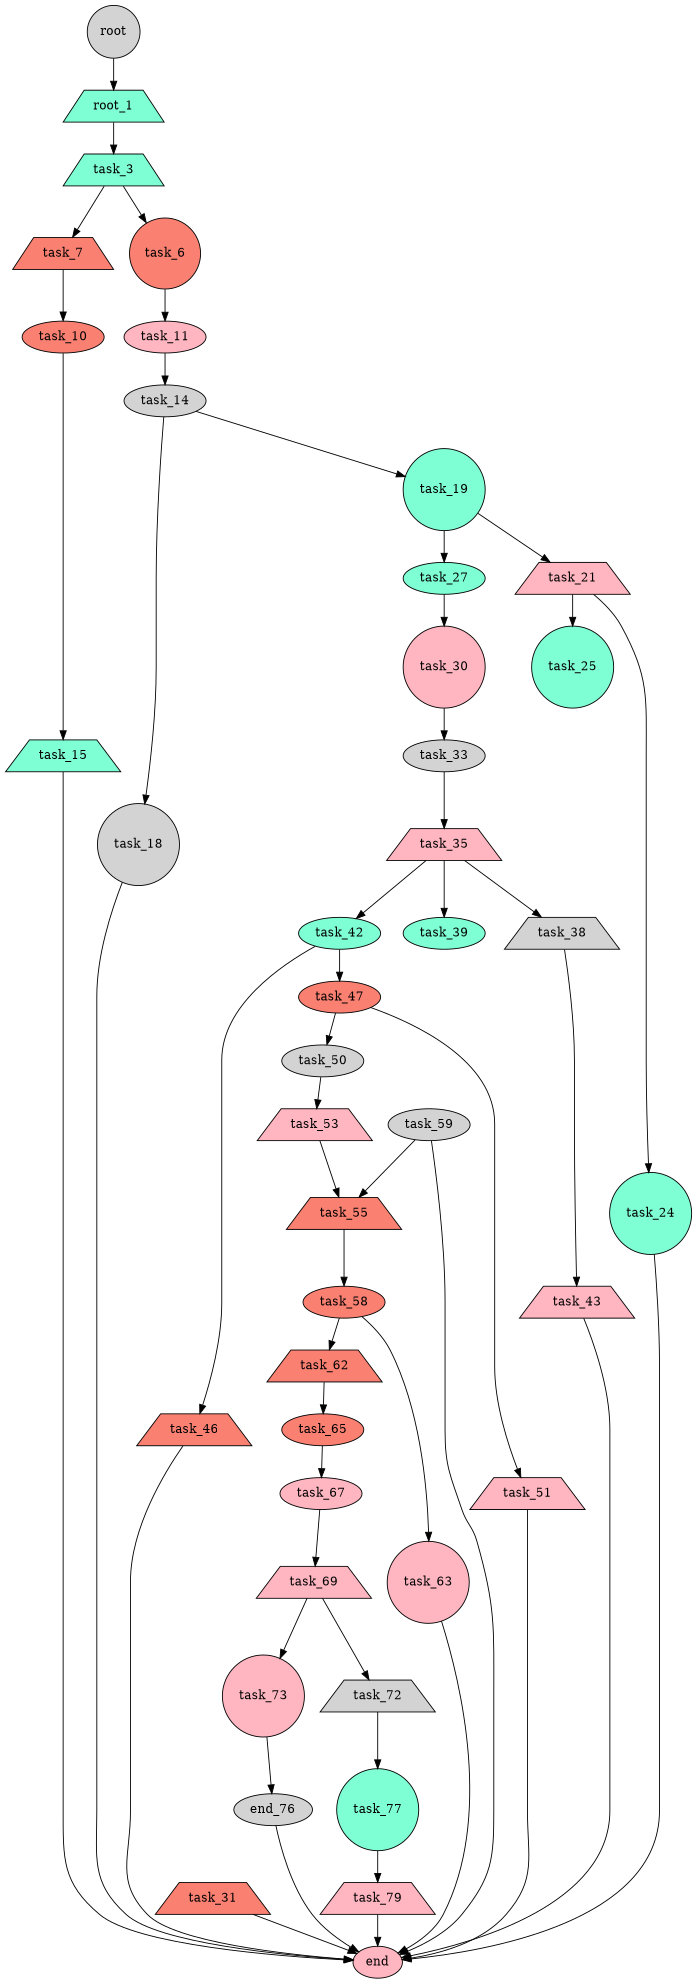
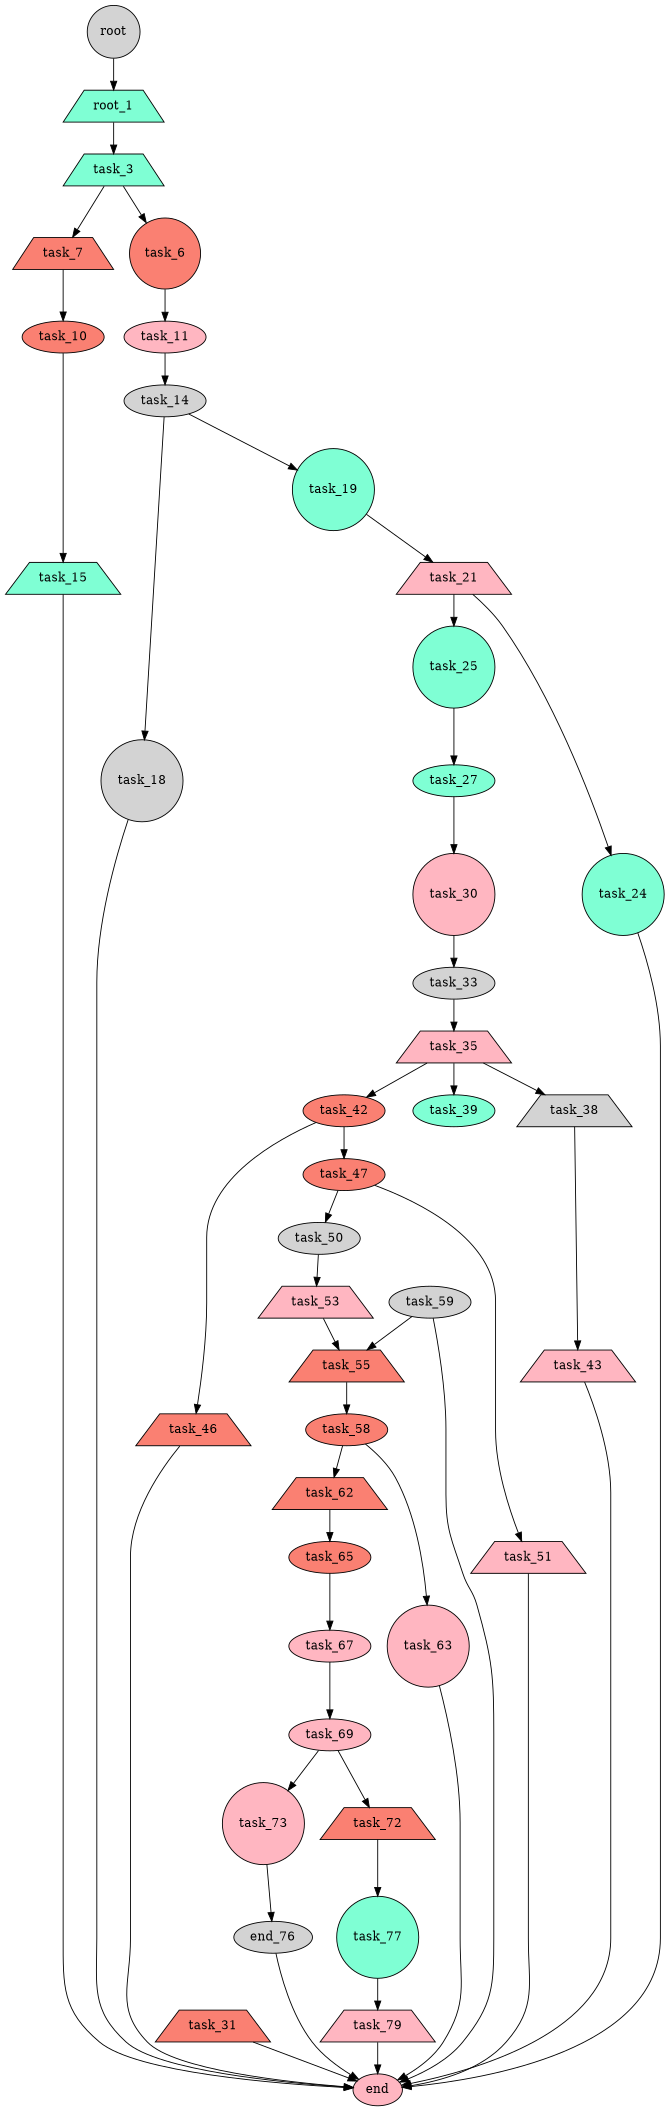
(444, 542) -> (454, 732)
(340, 933) -> (344, 1111)
(314, 1582) -> (330, 1735)
(378, 1696) -> (378, 1824)
